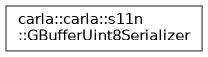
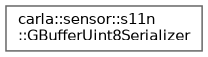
(104, 28) -> (104, 28)
